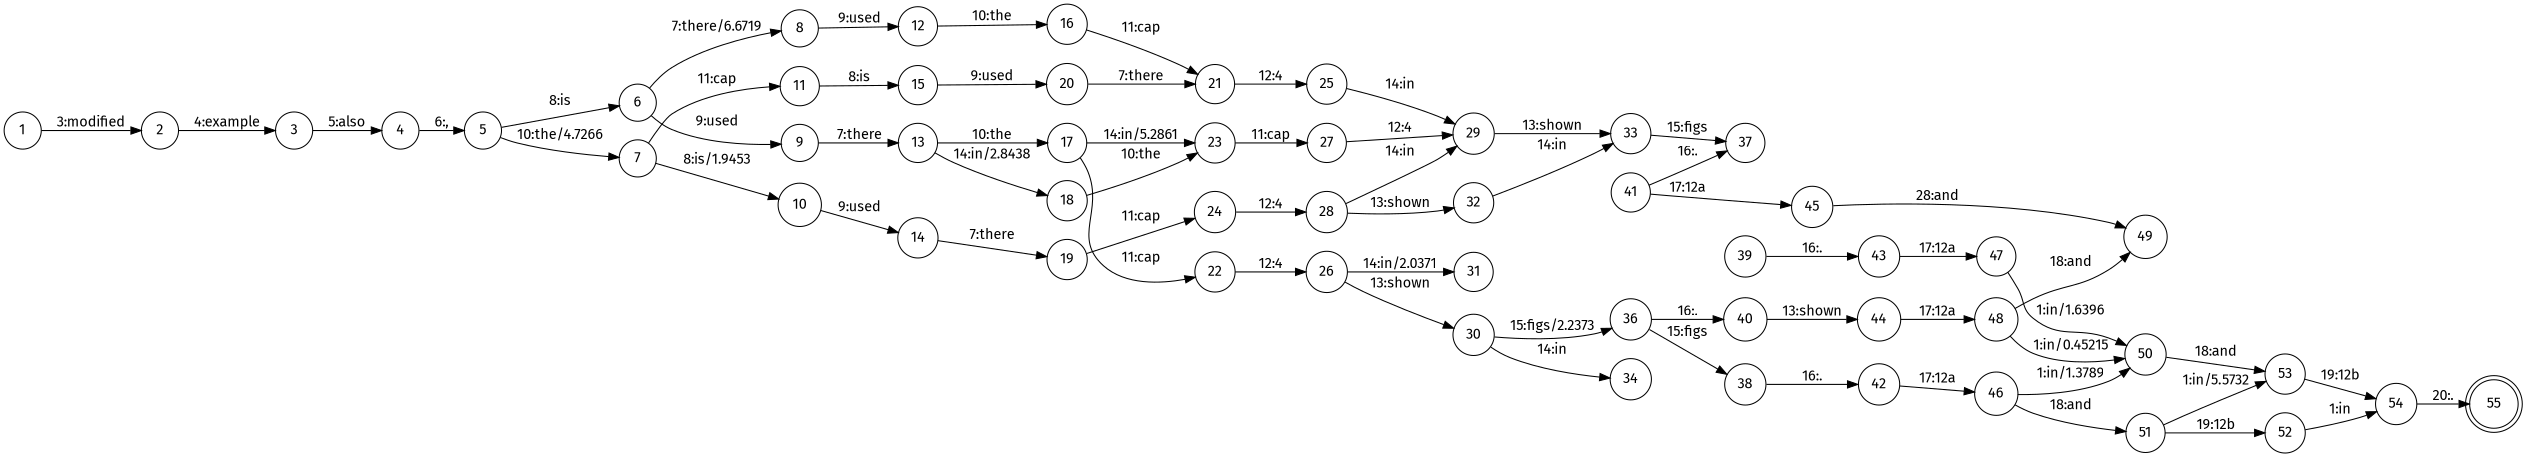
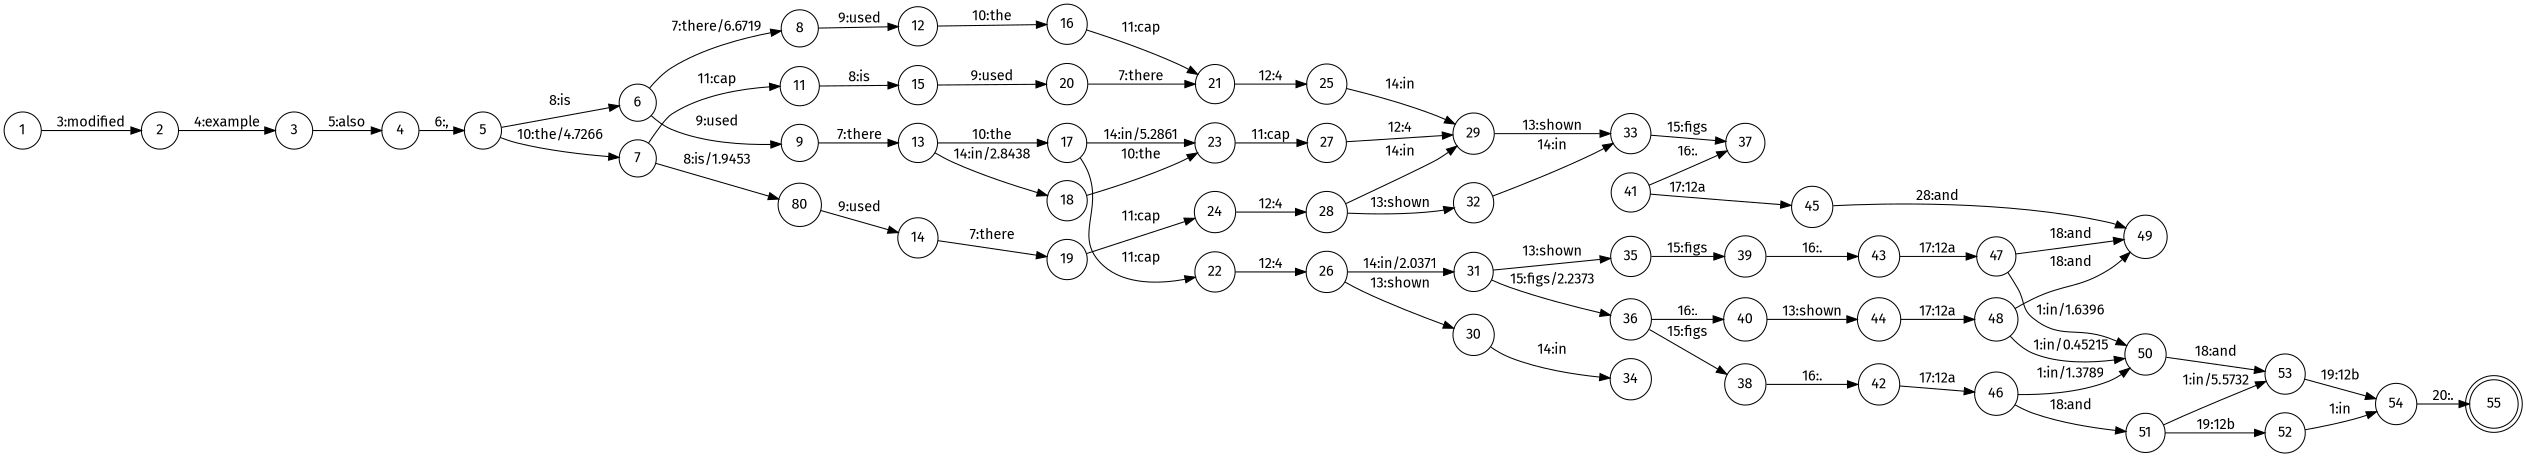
(800, 205) -> (800, 205)
none -> (2065, 247)
none -> (1631, 256)
(1548, 339) -> (1545, 299)
